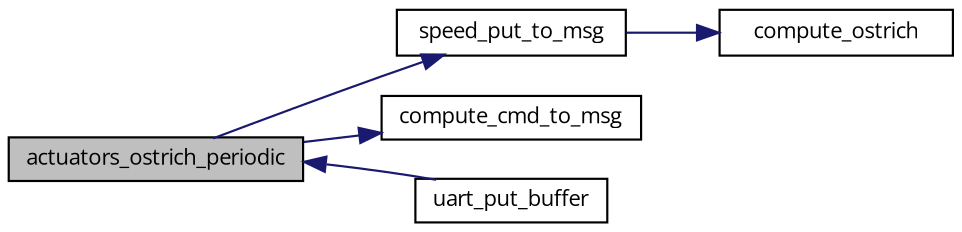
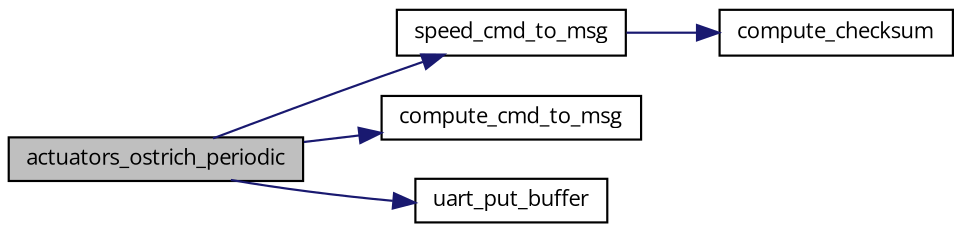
(511, 33) -> (511, 33)
(836, 33) -> (836, 33)
(381, 171) -> (312, 192)
